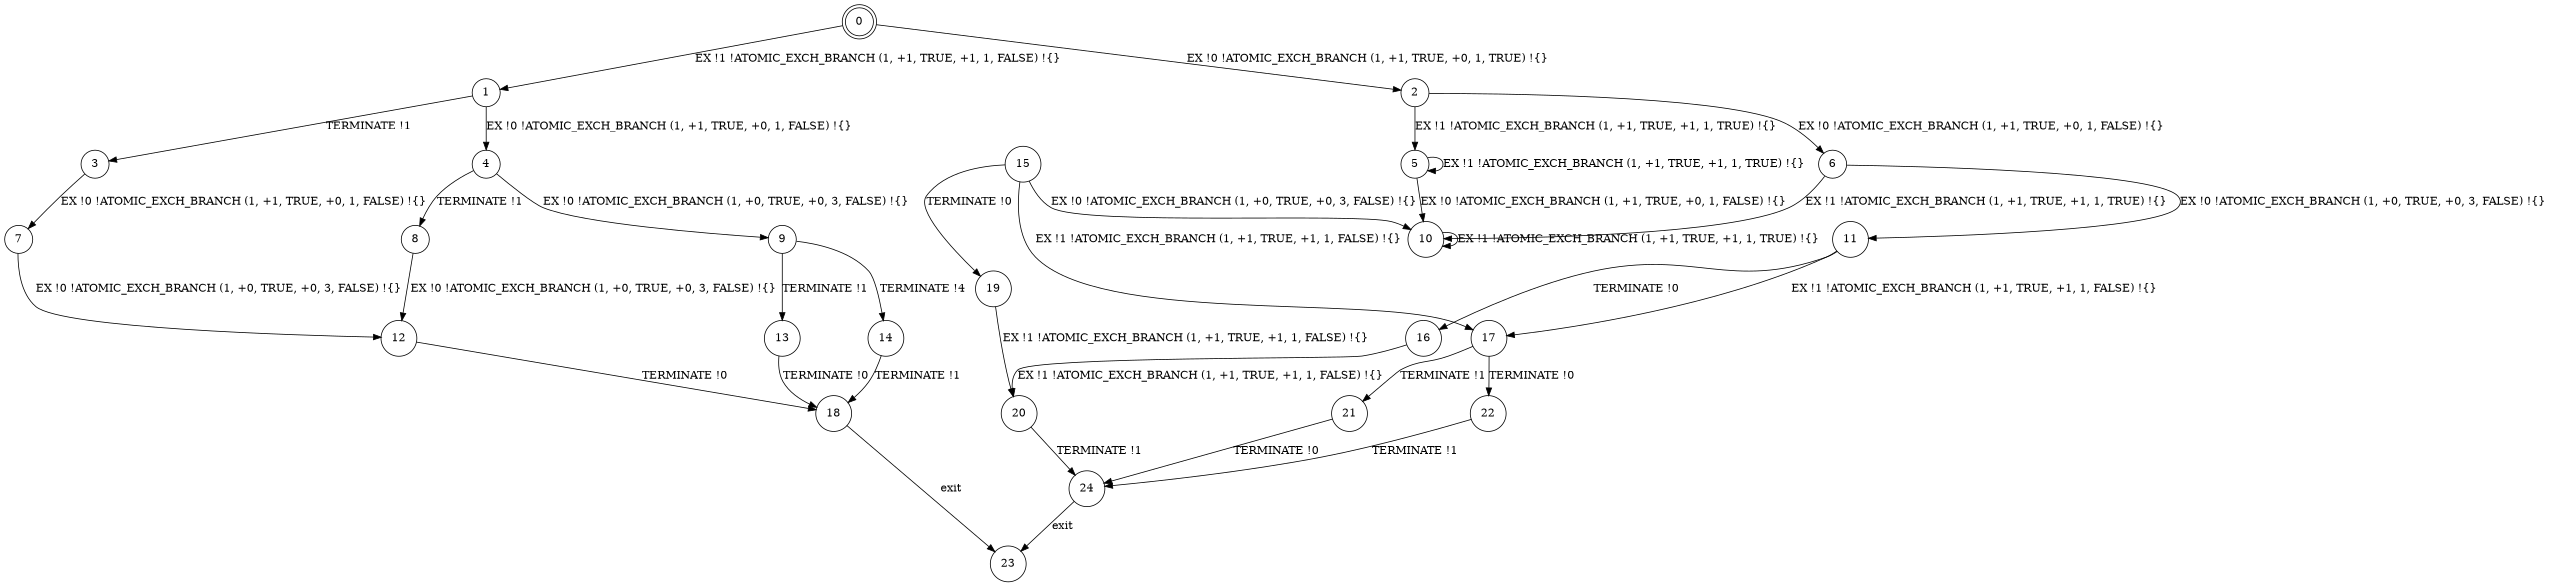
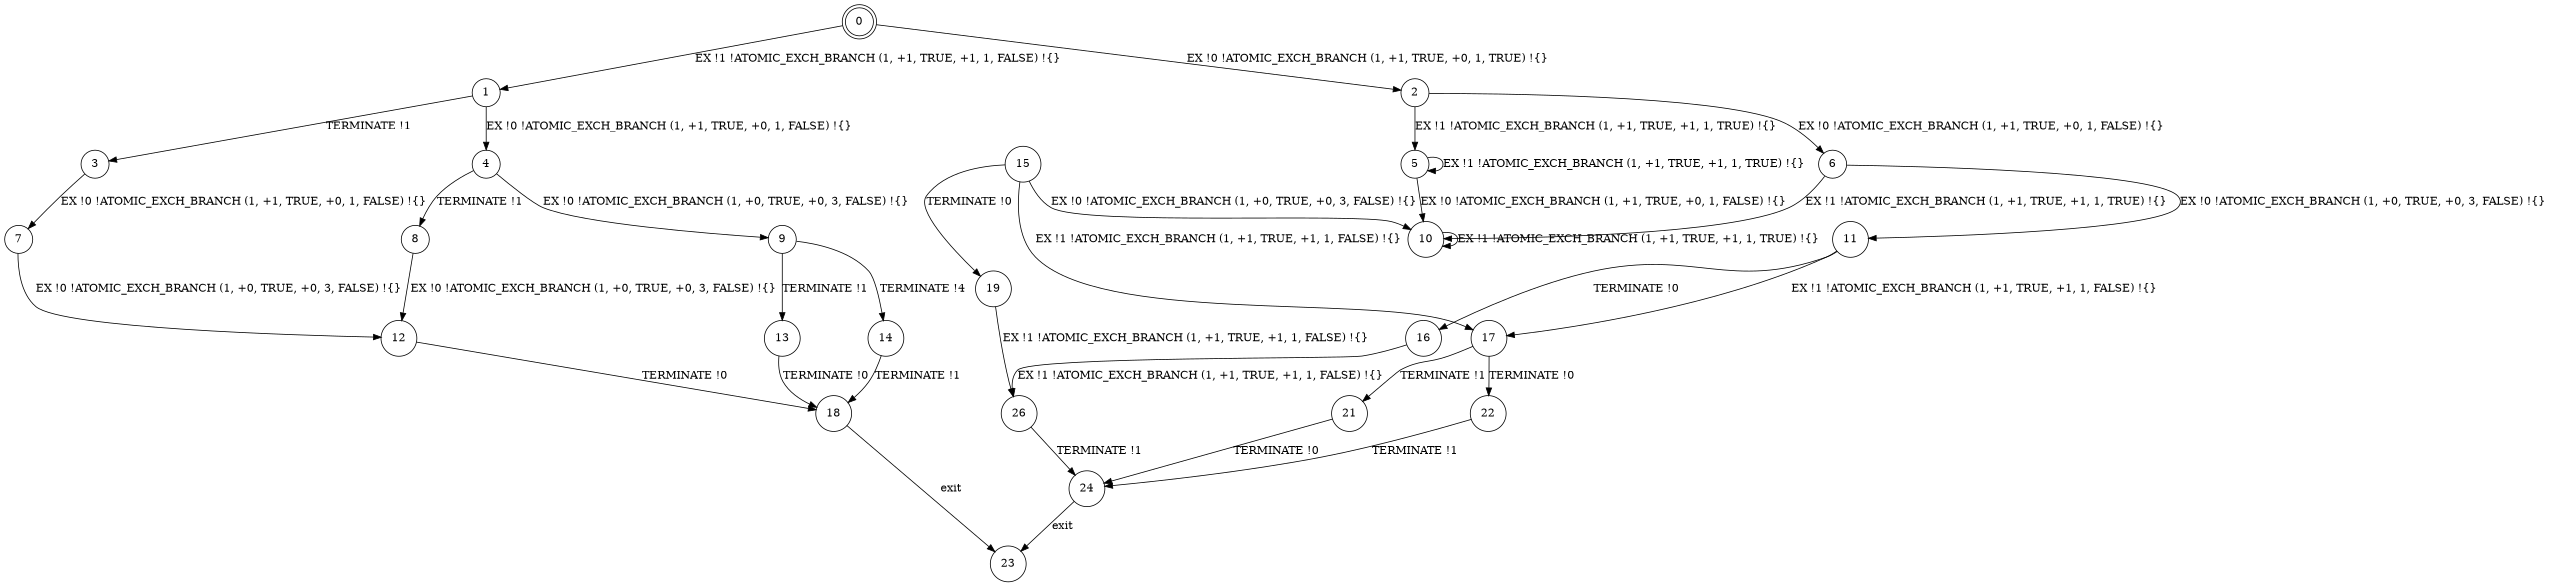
(1019, 414) -> (1019, 414)
